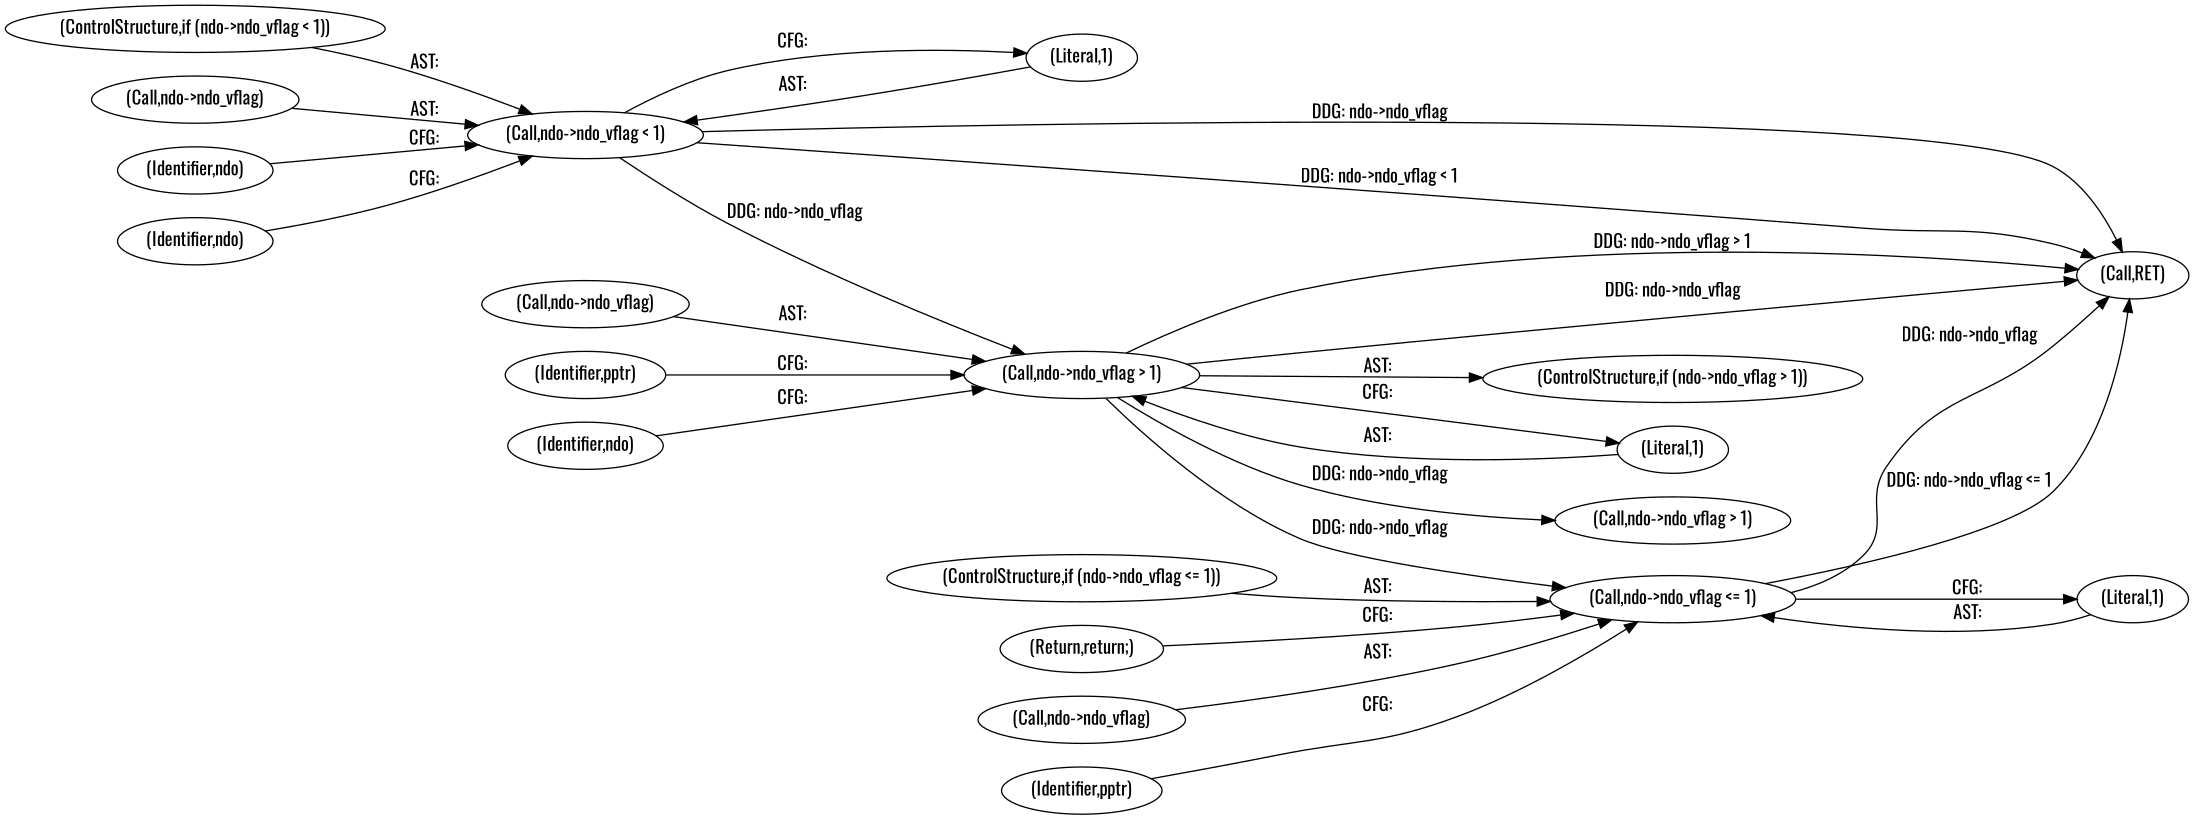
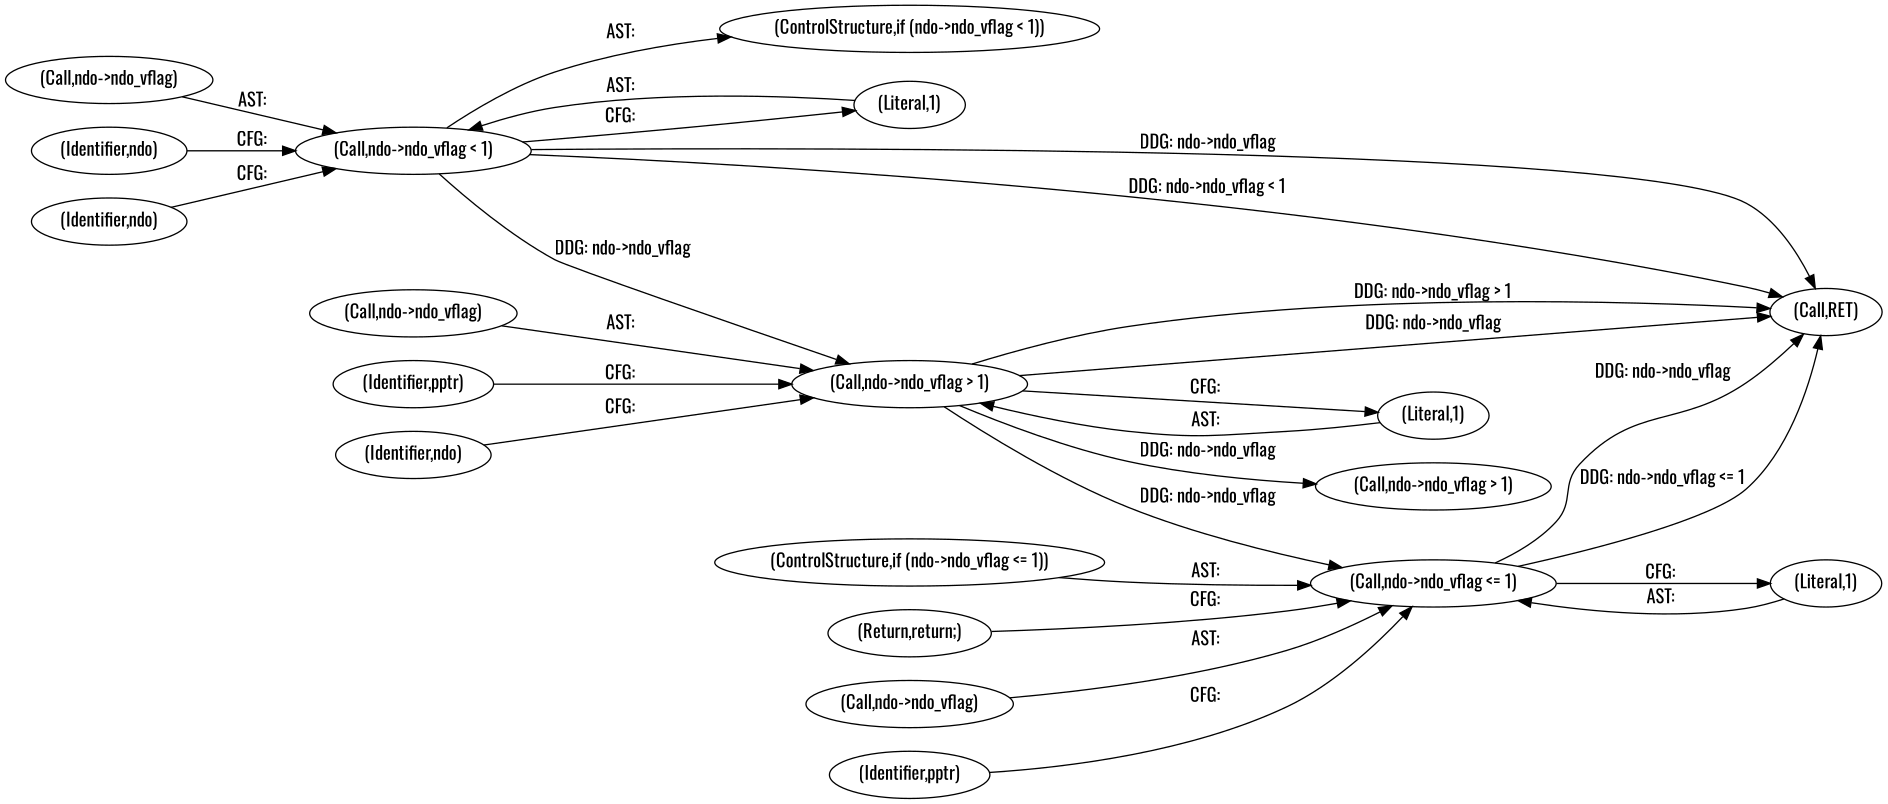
(417, 74) -> (576, 66)
(1673, 379) -> none
